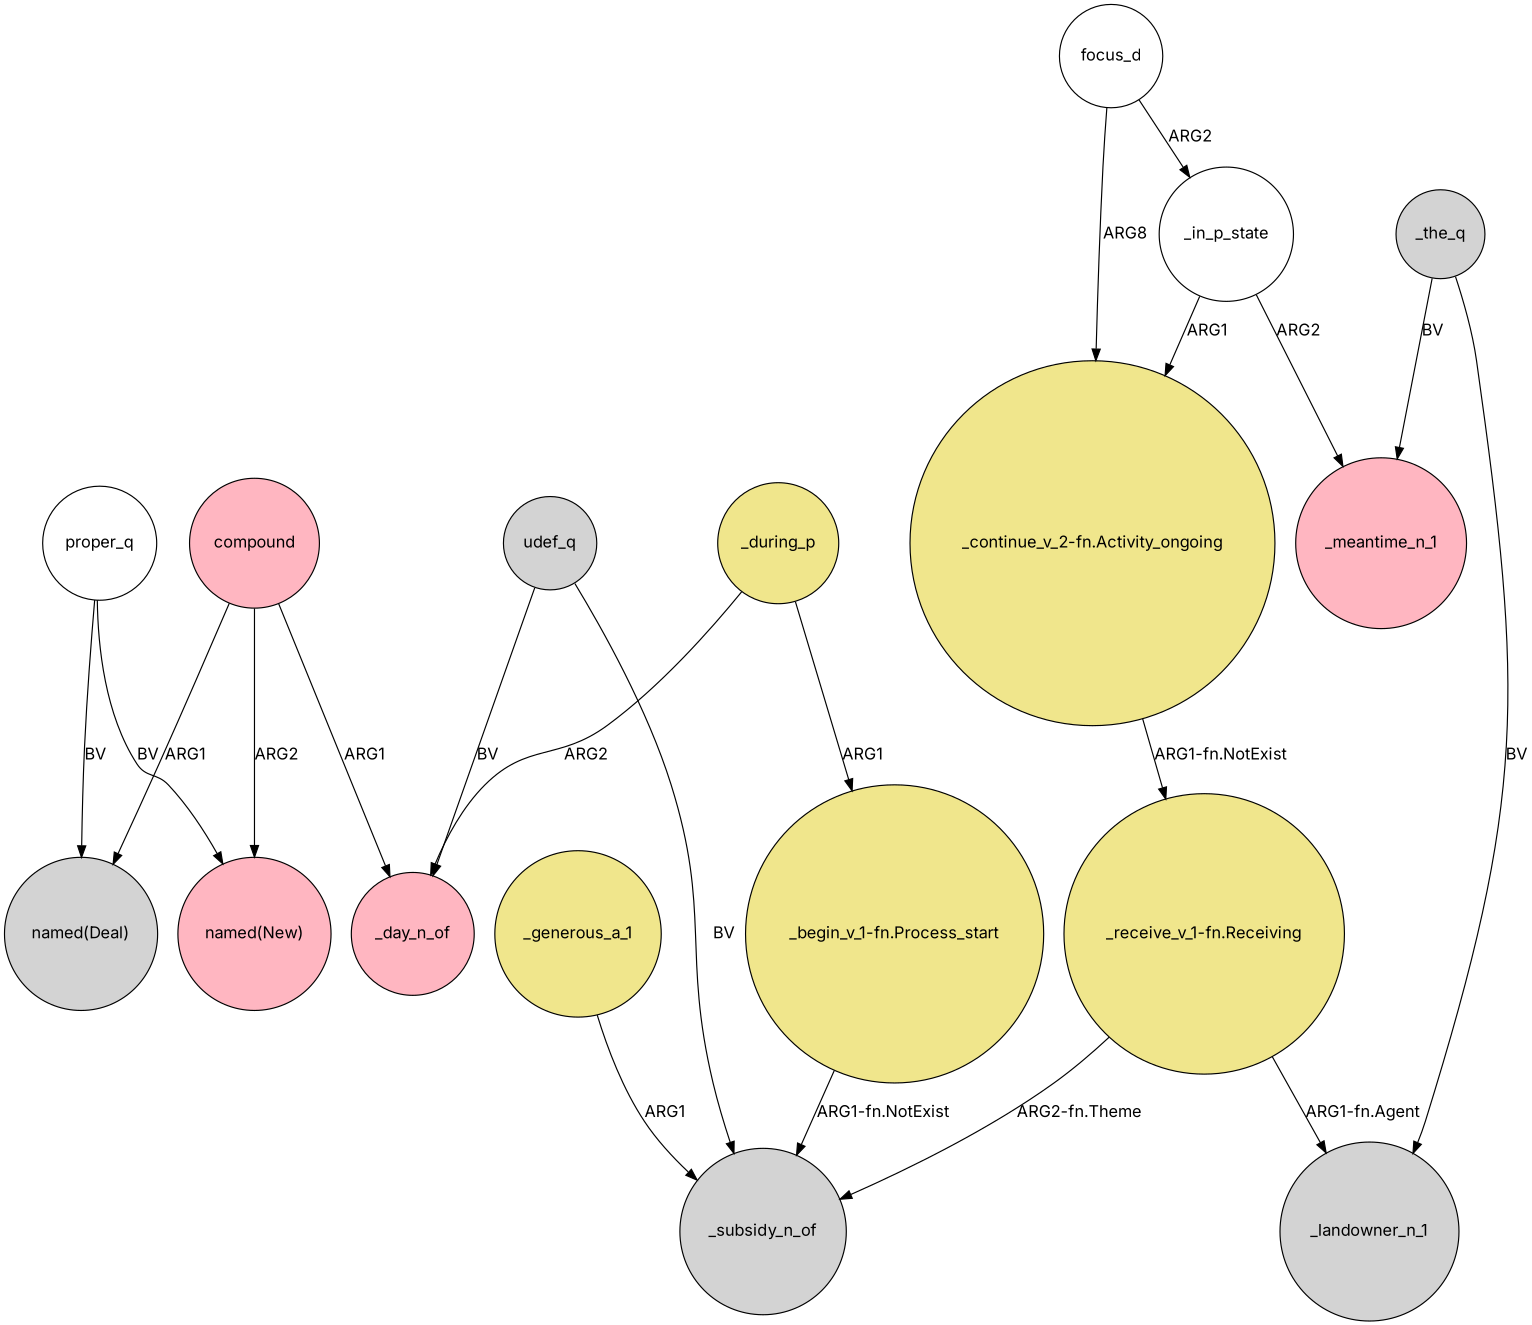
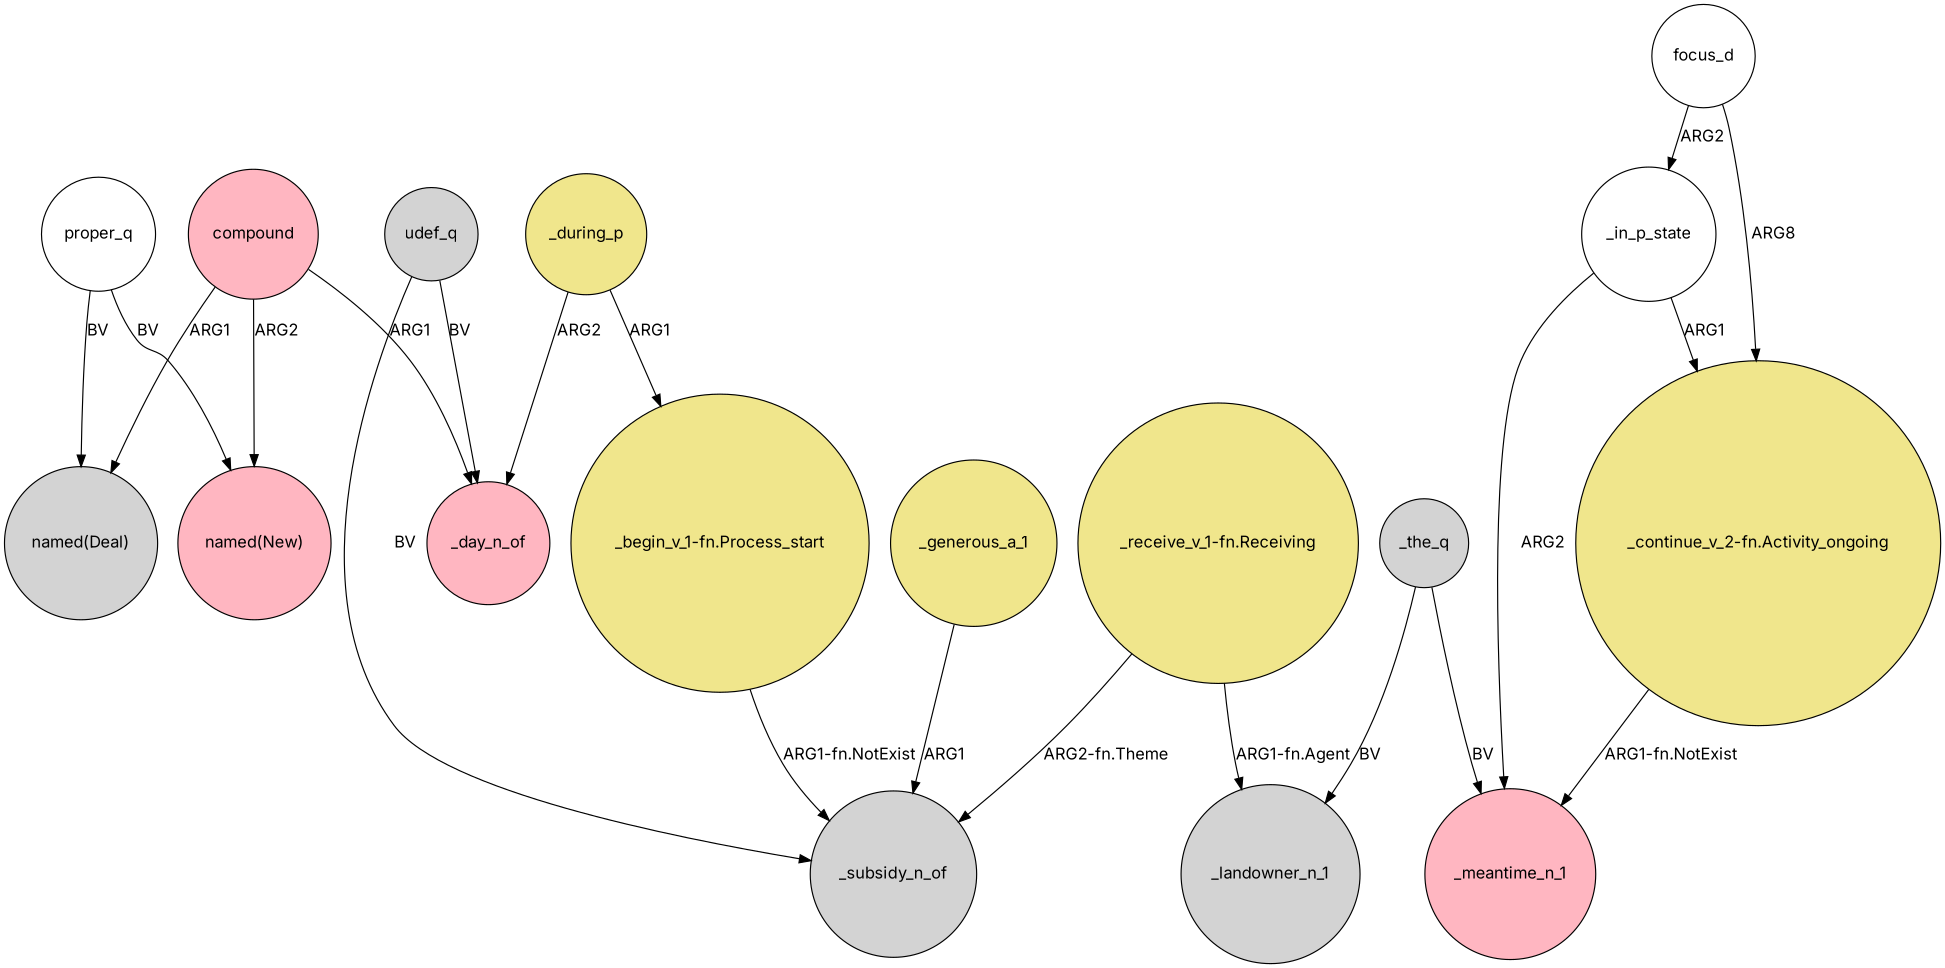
(1153, 753) -> (1609, 743)
